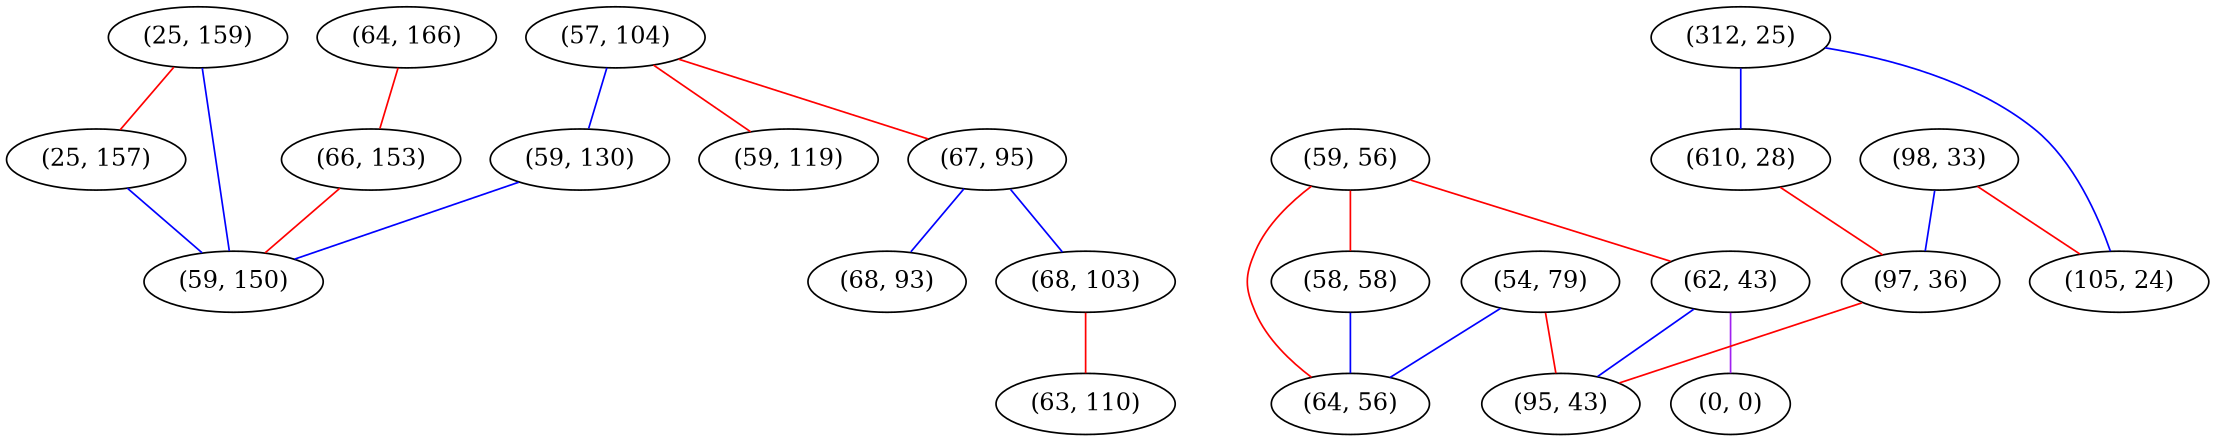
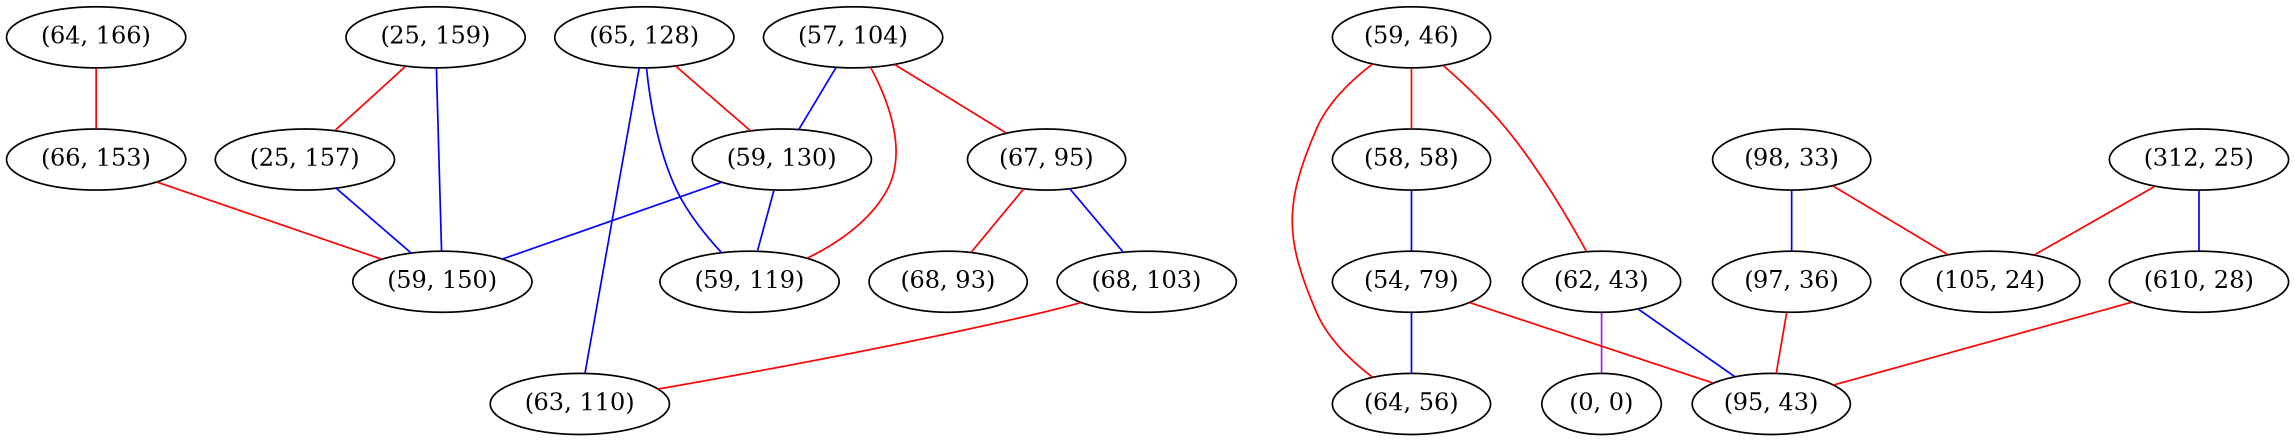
none -> (644, 37)
(2001, 106) -> (2095, 221)
(1350, 160) -> (1411, 37)
none -> (766, 220)
(937, 220) -> (997, 221)
(1831, 221) -> (1983, 343)
(1350, 343) -> (1411, 221)
